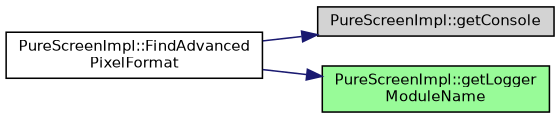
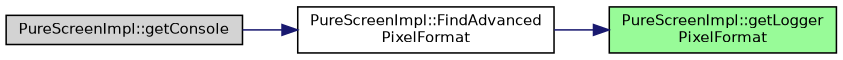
(282, 39) -> (262, 30)
(436, 89) -> (723, 30)
